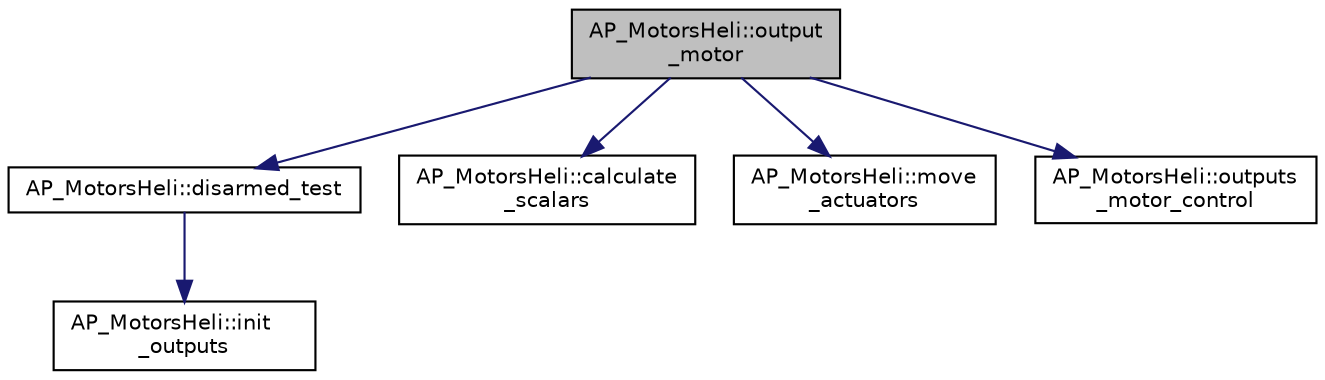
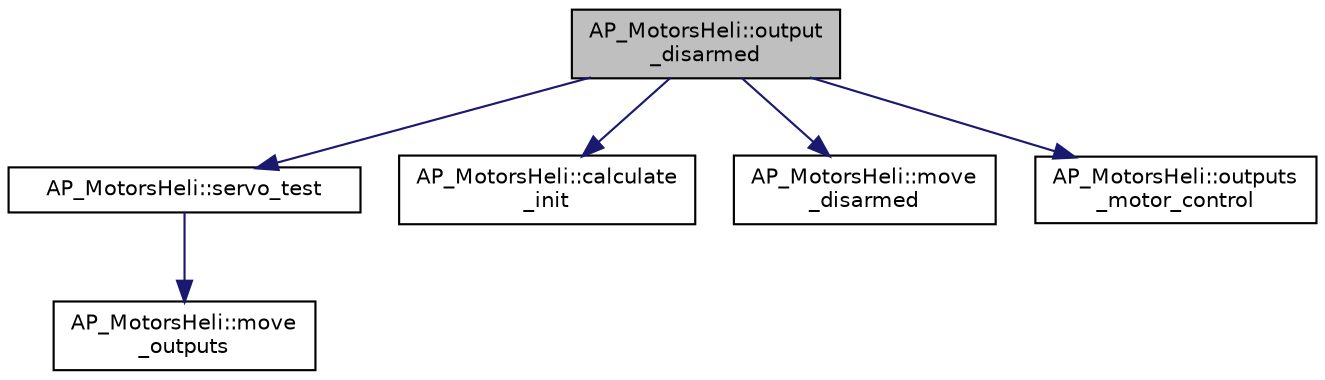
(706, 44) -> (706, 44)
(185, 190) -> (185, 190)
(547, 190) -> (547, 190)
(865, 190) -> (865, 190)
(185, 336) -> (185, 336)
